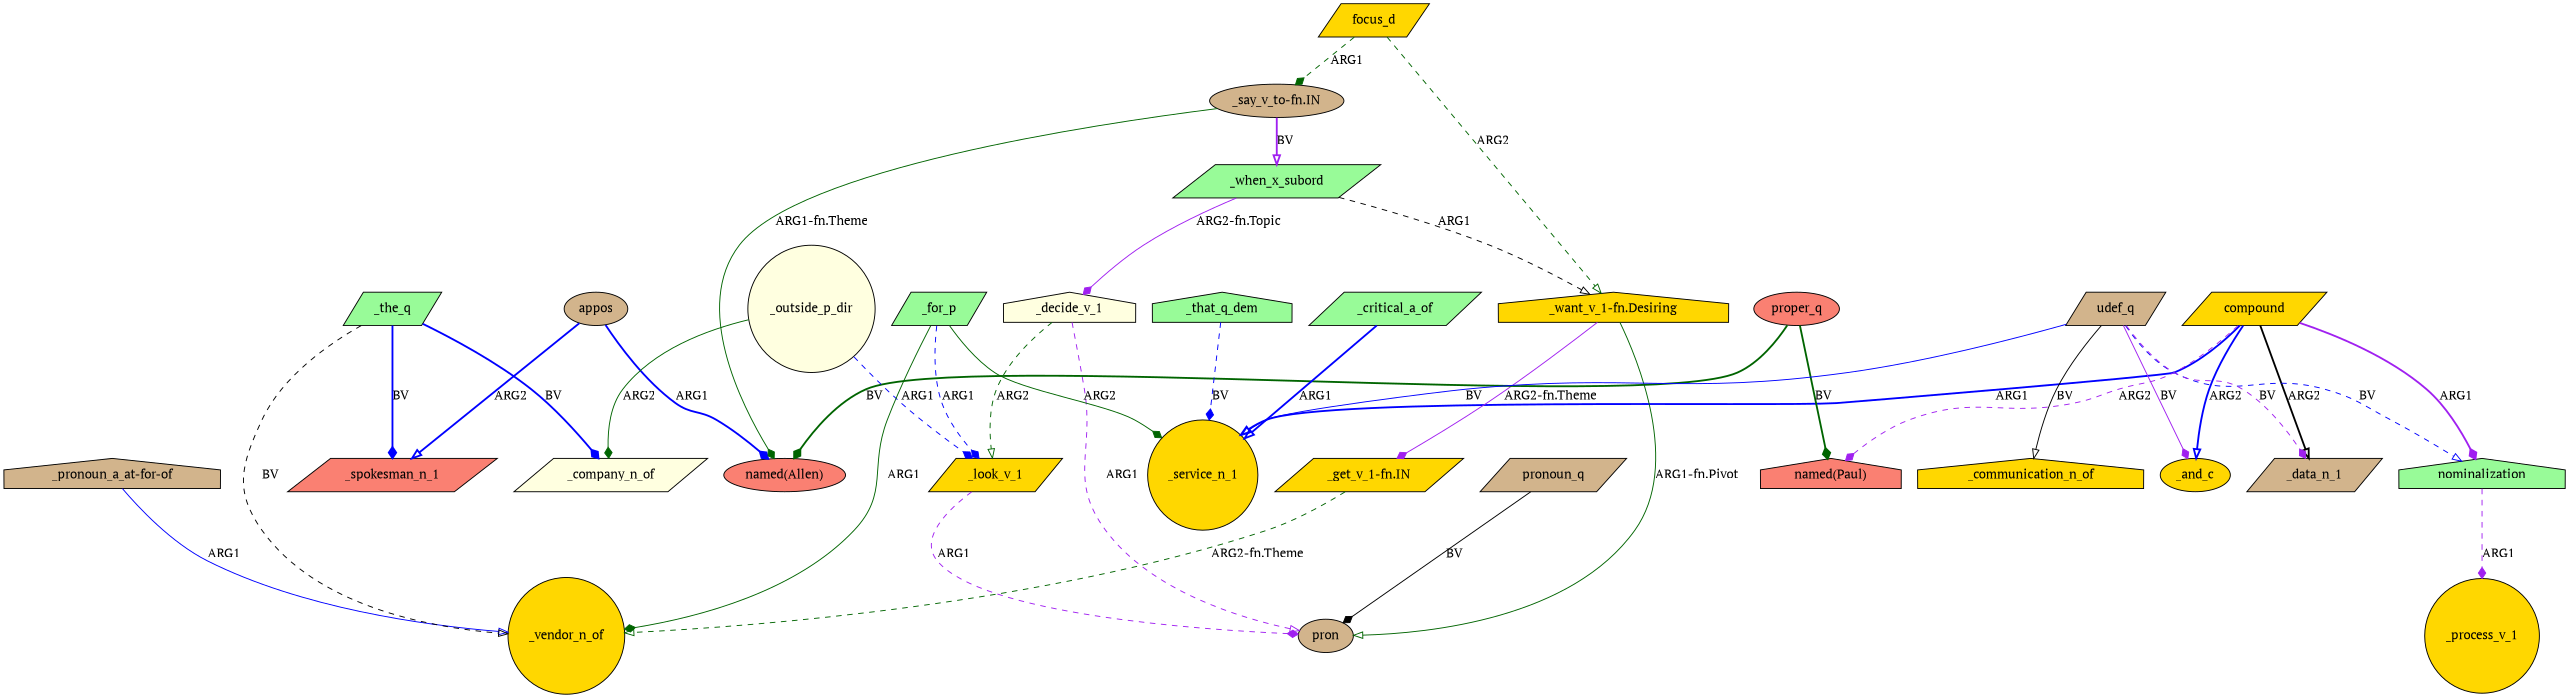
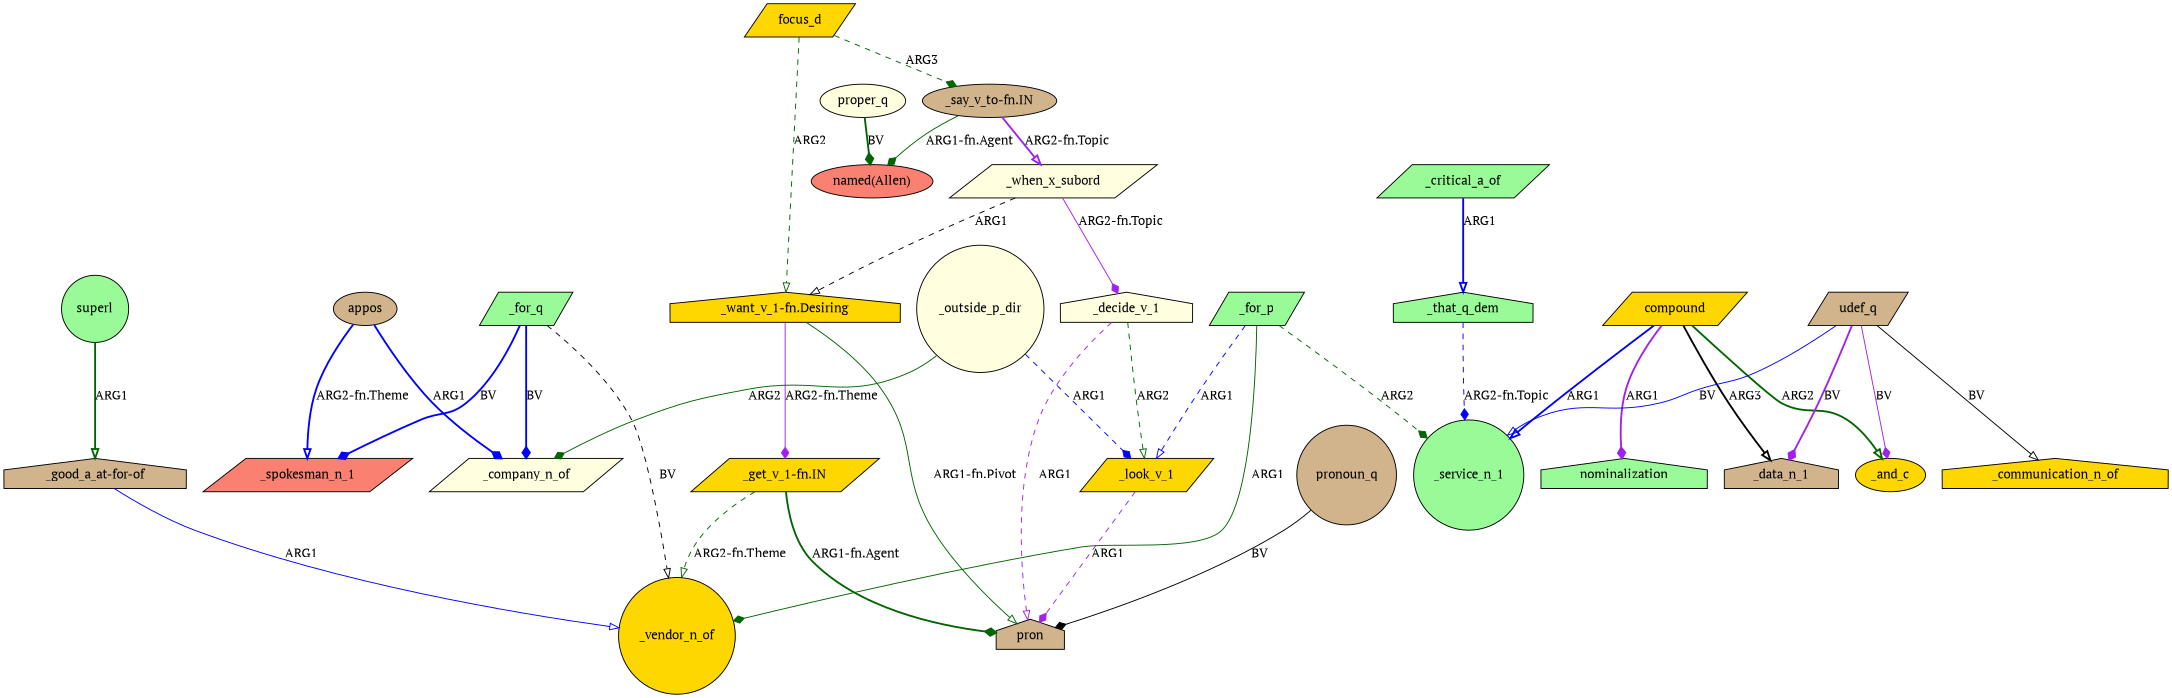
(1347, 61) -> (922, 61)
(1286, 141) -> (1067, 141)
(1277, 181) -> (1053, 181)
(822, 222) -> (970, 141)
none -> (95, 309)
(392, 309) -> (526, 309)
(1797, 309) -> (863, 101)
(1321, 374) -> (1463, 241)
(2296, 384) -> none
(2209, 390) -> (1779, 401)
(1043, 391) -> (1350, 377)
(939, 392) -> (1202, 387)
(2247, 392) -> (1825, 389)
(511, 396) -> (362, 396)
(1221, 396) -> (1507, 396)
(2304, 396) -> (1745, 396)
(673, 401) -> (426, 396)
(112, 475) -> (95, 475)
(1203, 475) -> (1469, 475)
(1553, 475) -> (1347, 475)
(1831, 475) -> none
(2315, 475) -> (1781, 475)
none -> (864, 597)
(1326, 636) -> (1030, 636)
(2482, 636) -> none
